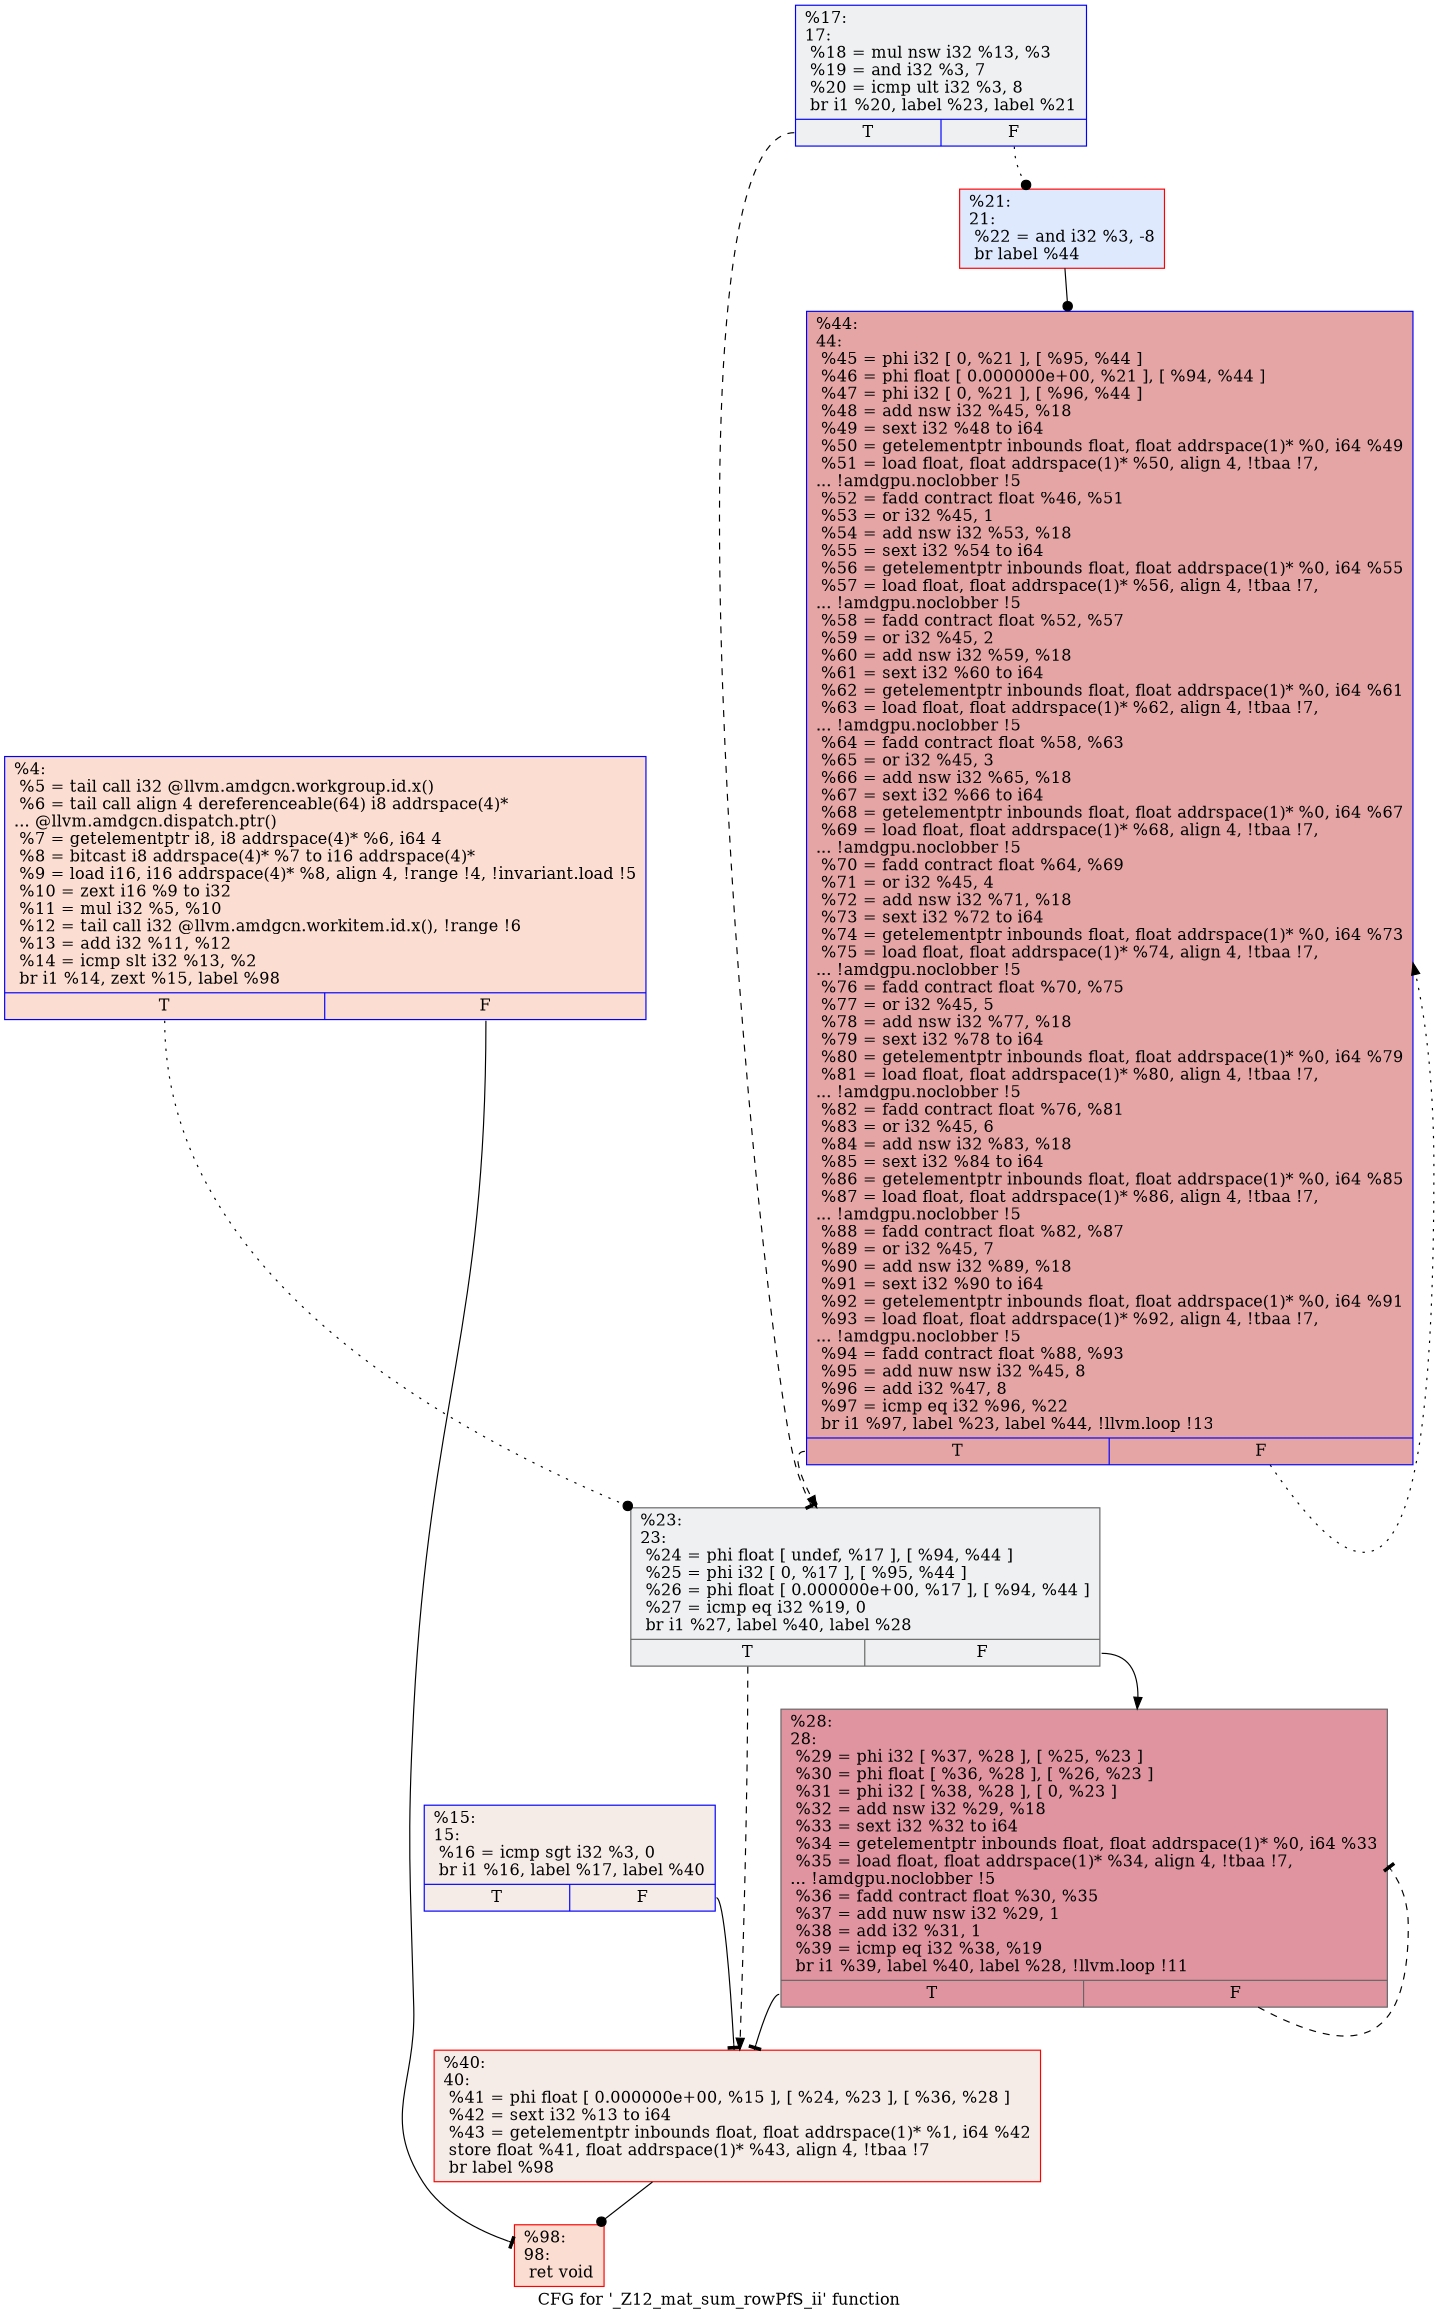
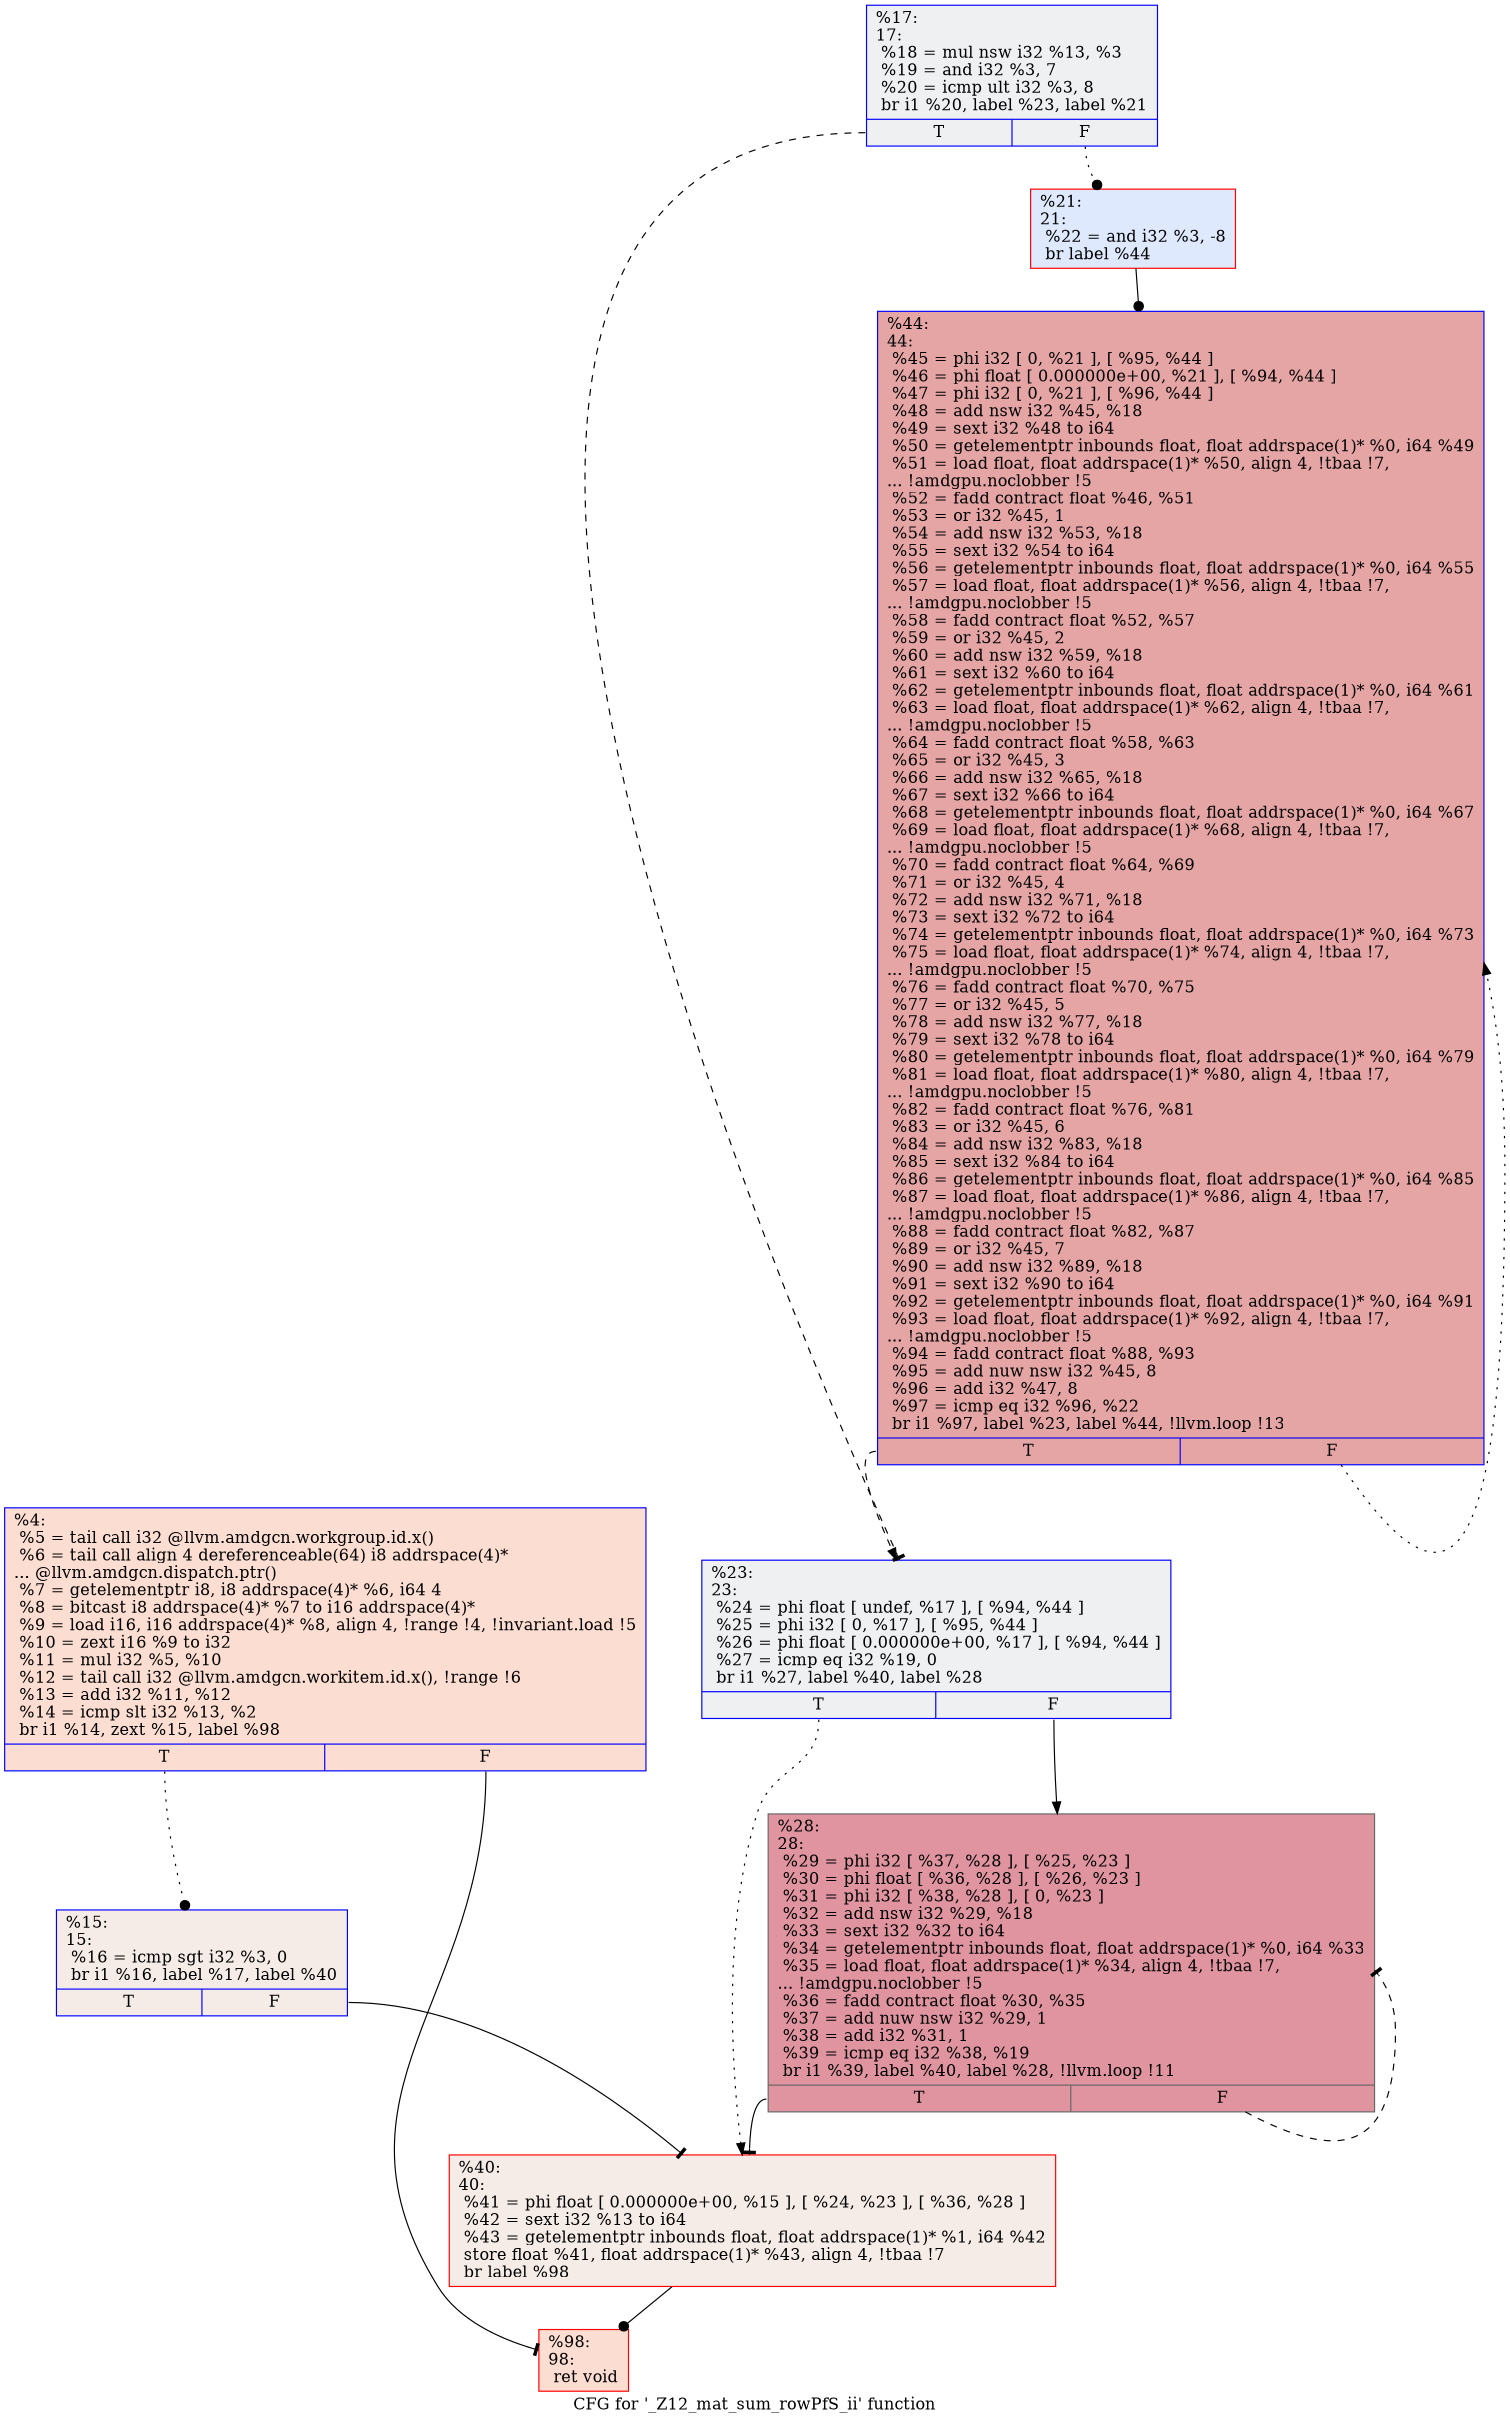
(322, 1324) -> (170, 1837)
(865, 1587) -> (936, 1639)
(745, 1852) -> (737, 1919)
